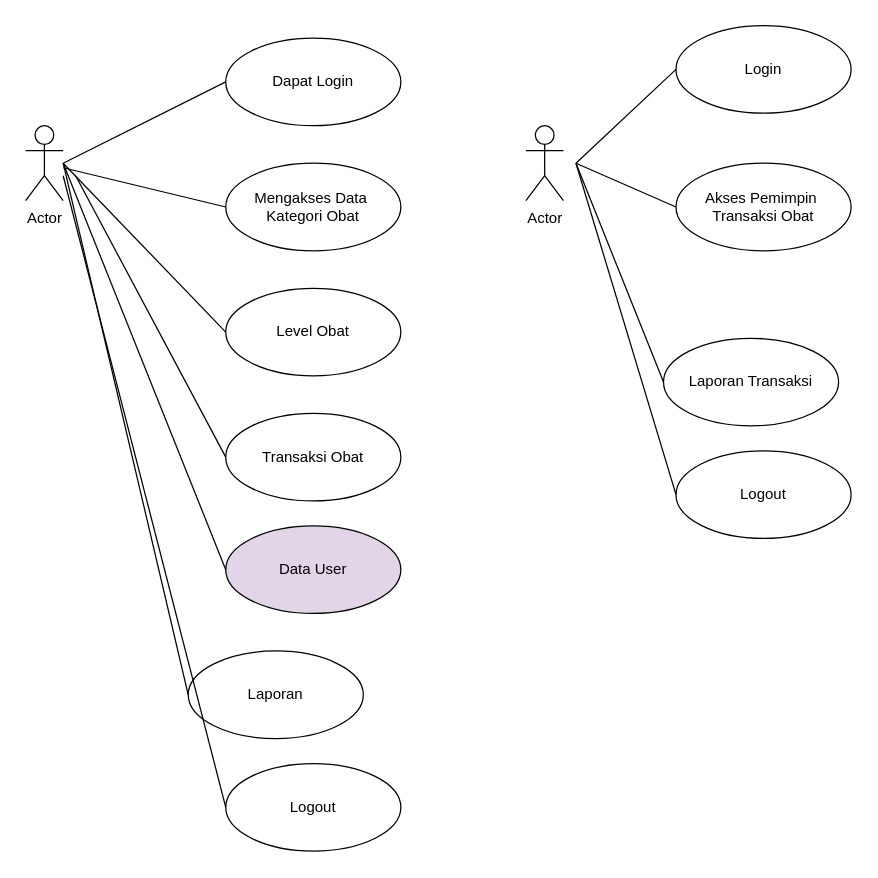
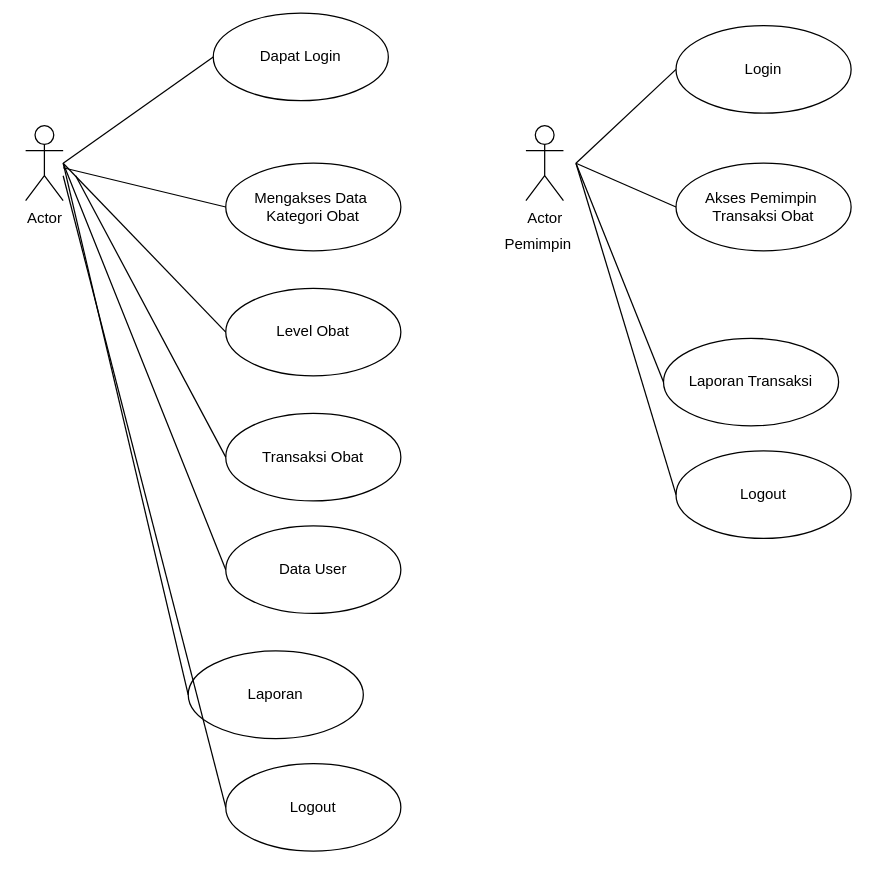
(313, 82) -> (301, 57)
none -> (538, 244)
(313, 569) -> (313, 569)
